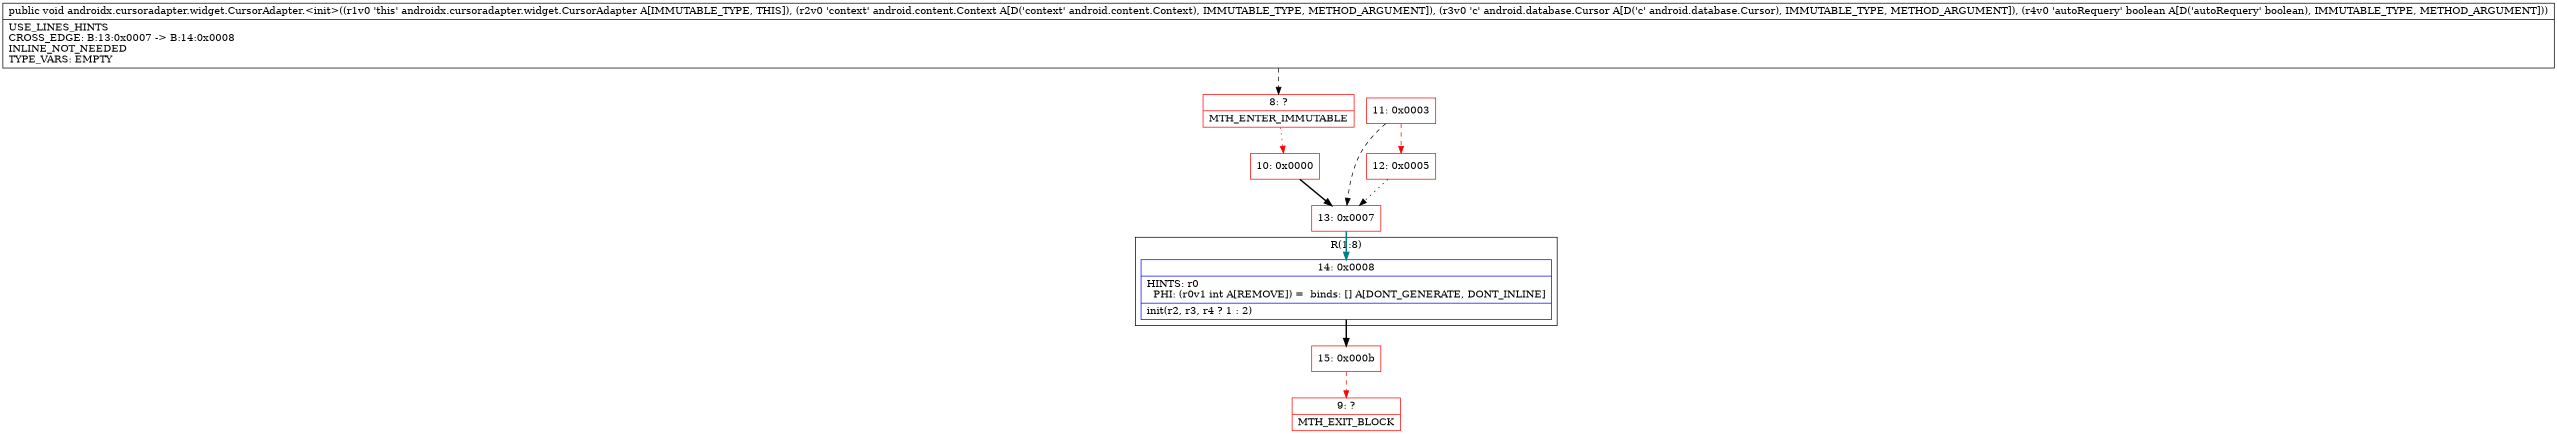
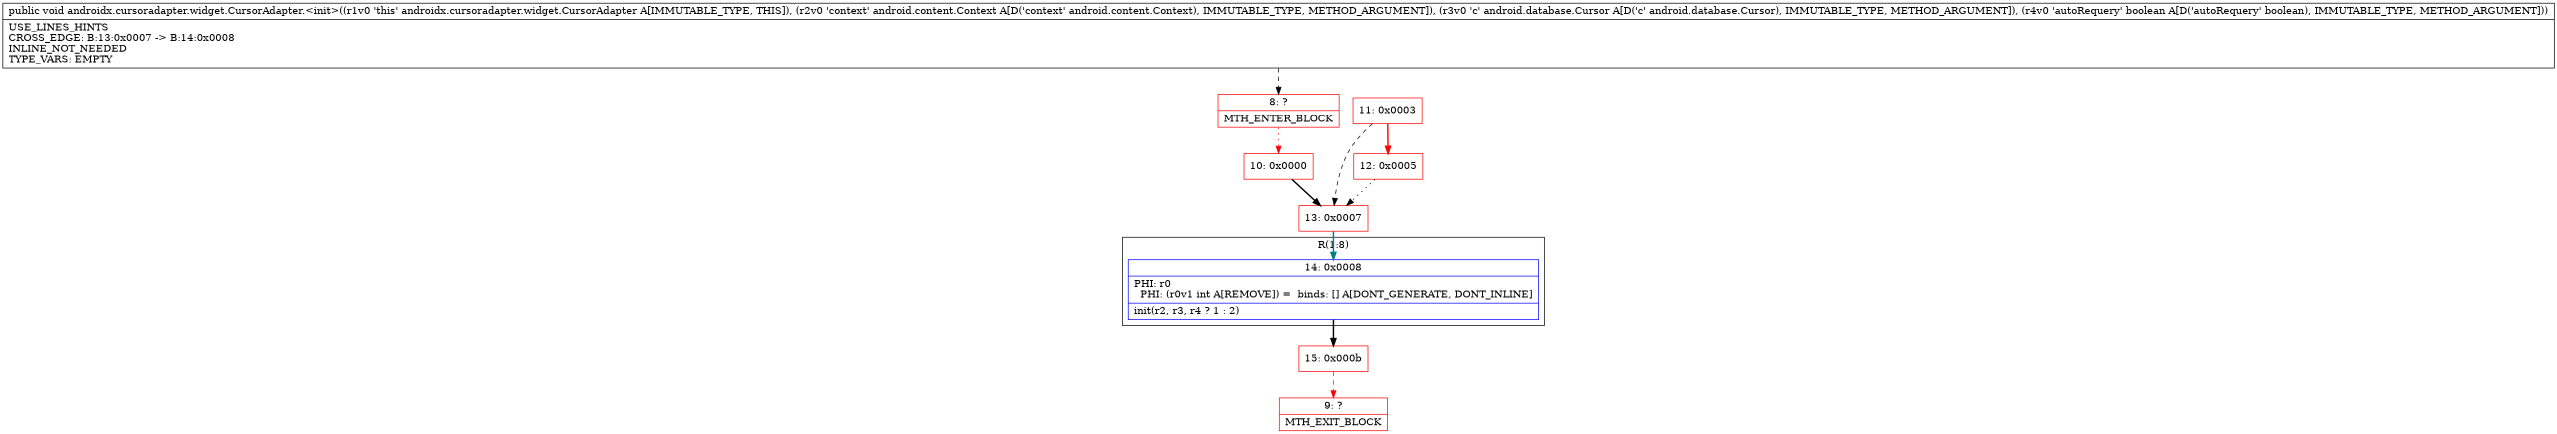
(1279, 119) -> (1279, 119)
(1401, 135) -> (1388, 135)
(1175, 284) -> (1154, 284)
